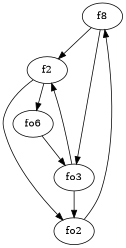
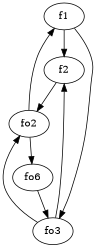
(102, 16) -> (64, 16)
(41, 93) -> (31, 147)
